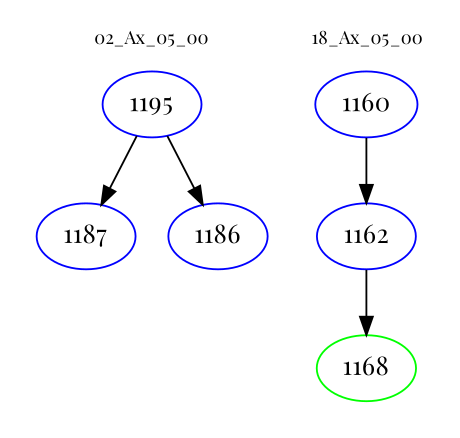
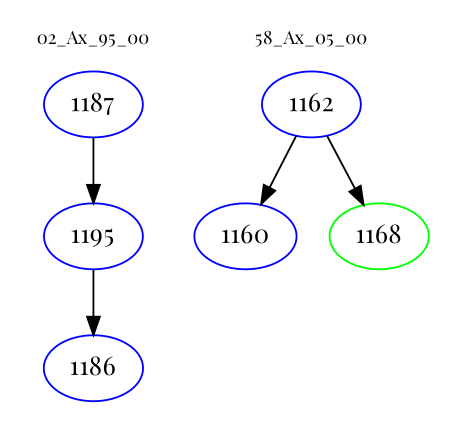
(152, 39) -> (93, 39)
(367, 39) -> (311, 39)
(366, 161) -> (283, 162)
(123, 162) -> (93, 161)
